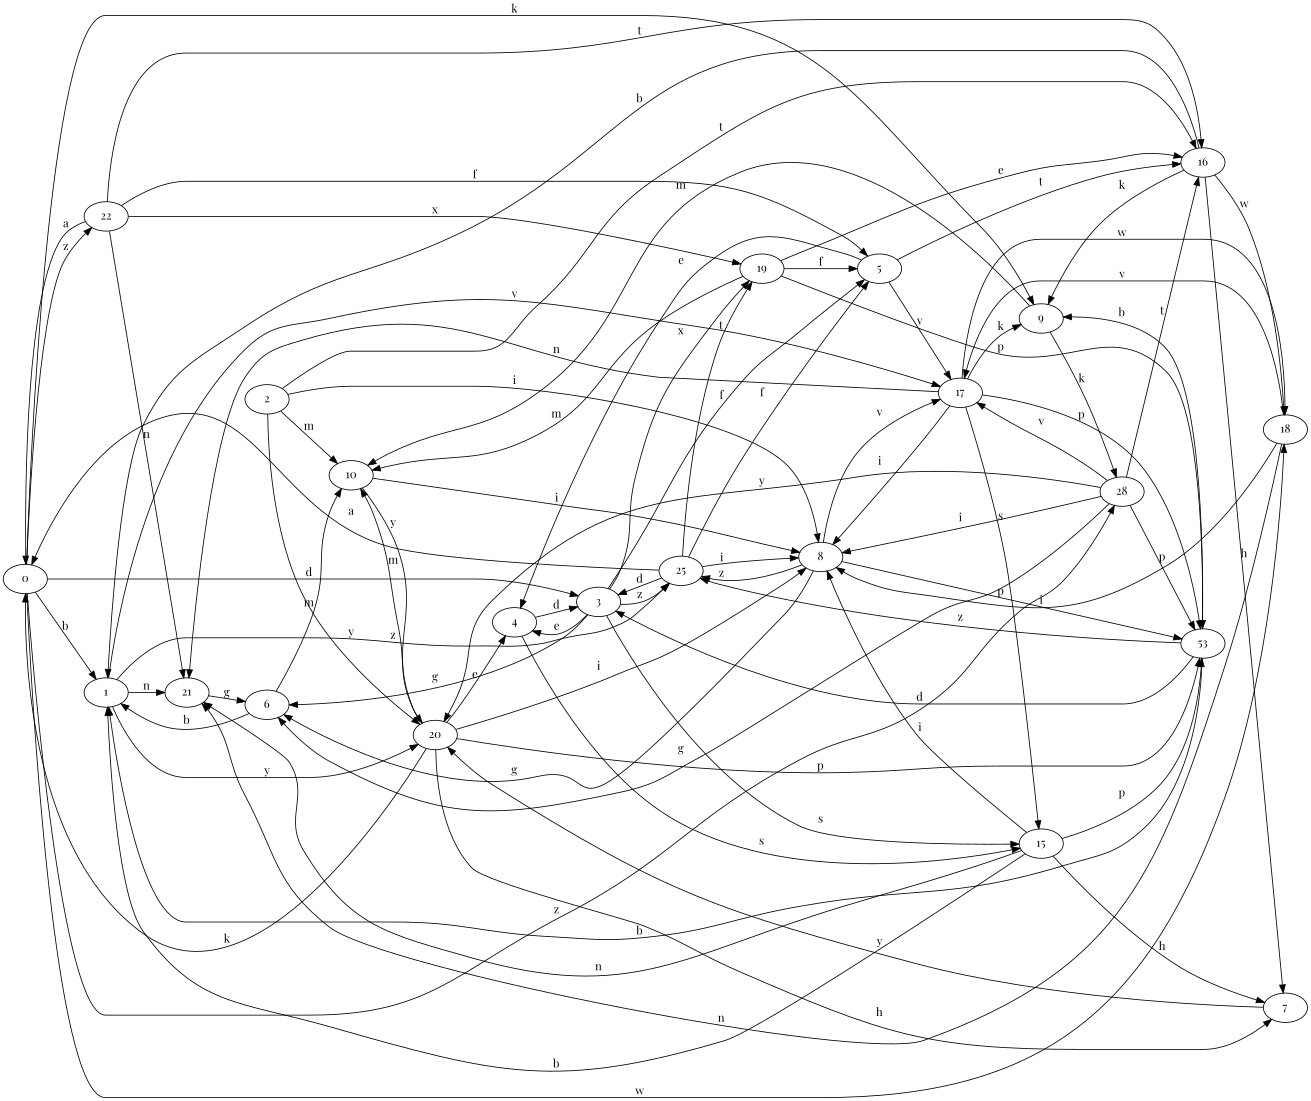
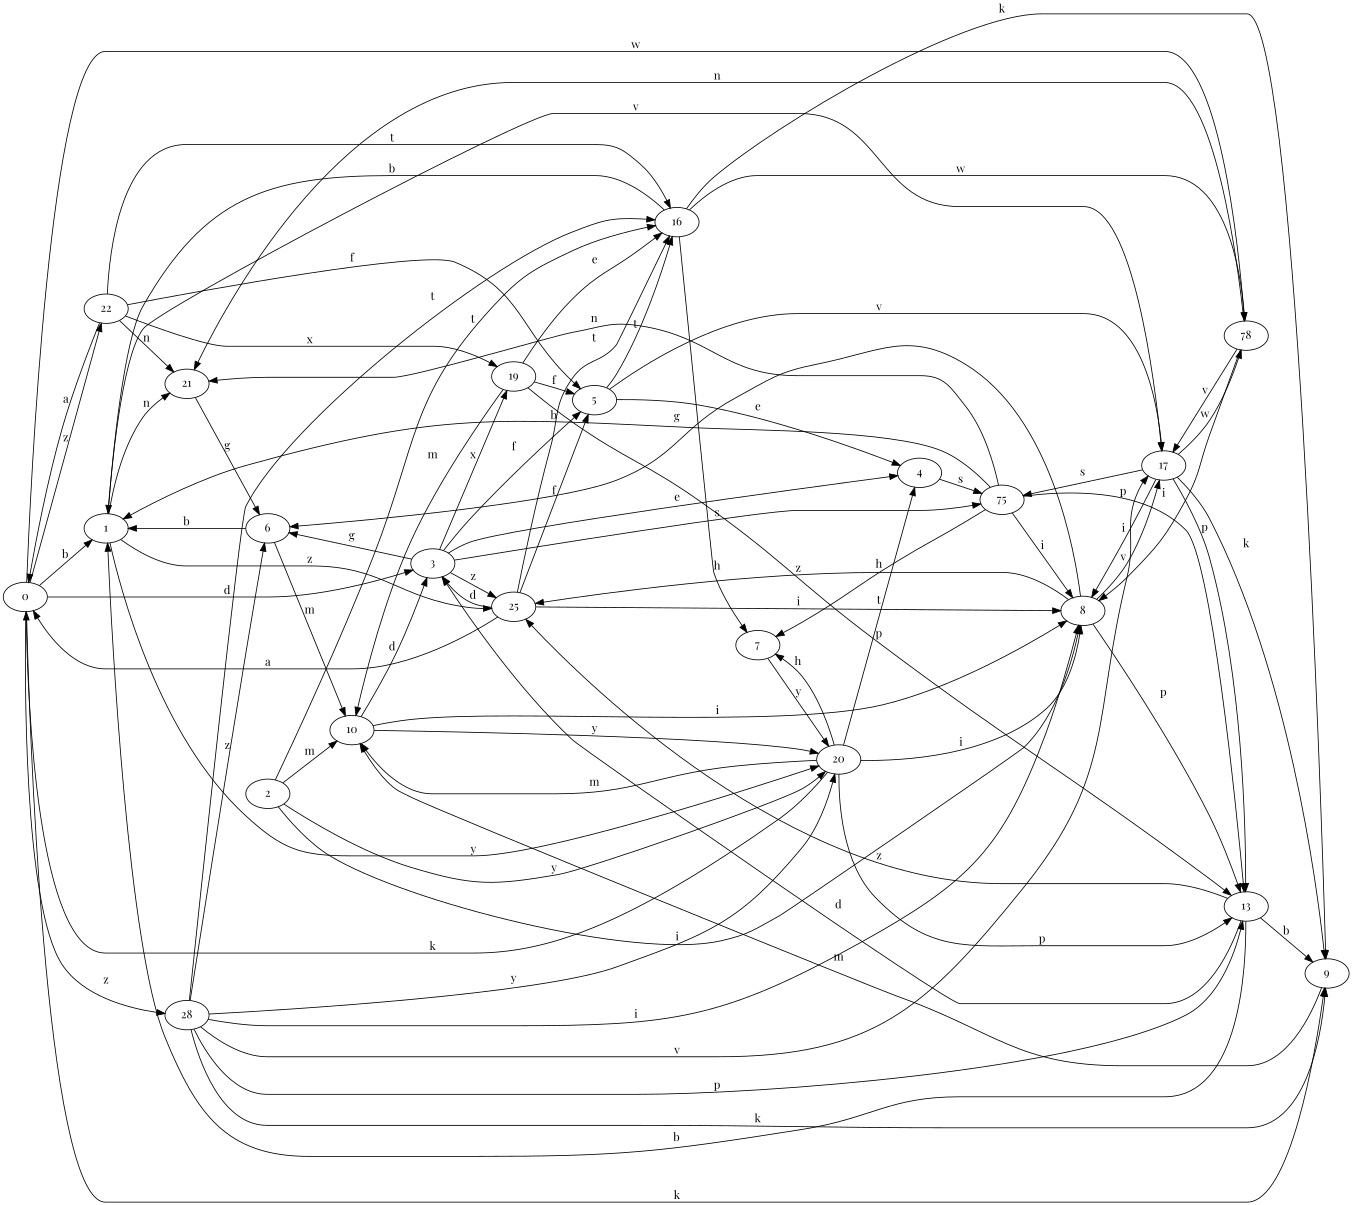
(438, 327) -> none
(1086, 399) -> (775, 1126)
(701, 412) -> (560, 402)
(1285, 430) -> (1246, 336)
(553, 613) -> (396, 653)
(1203, 644) -> (1246, 906)
(475, 675) -> (879, 601)
(681, 749) -> (227, 746)
(1041, 844) -> (1002, 500)
